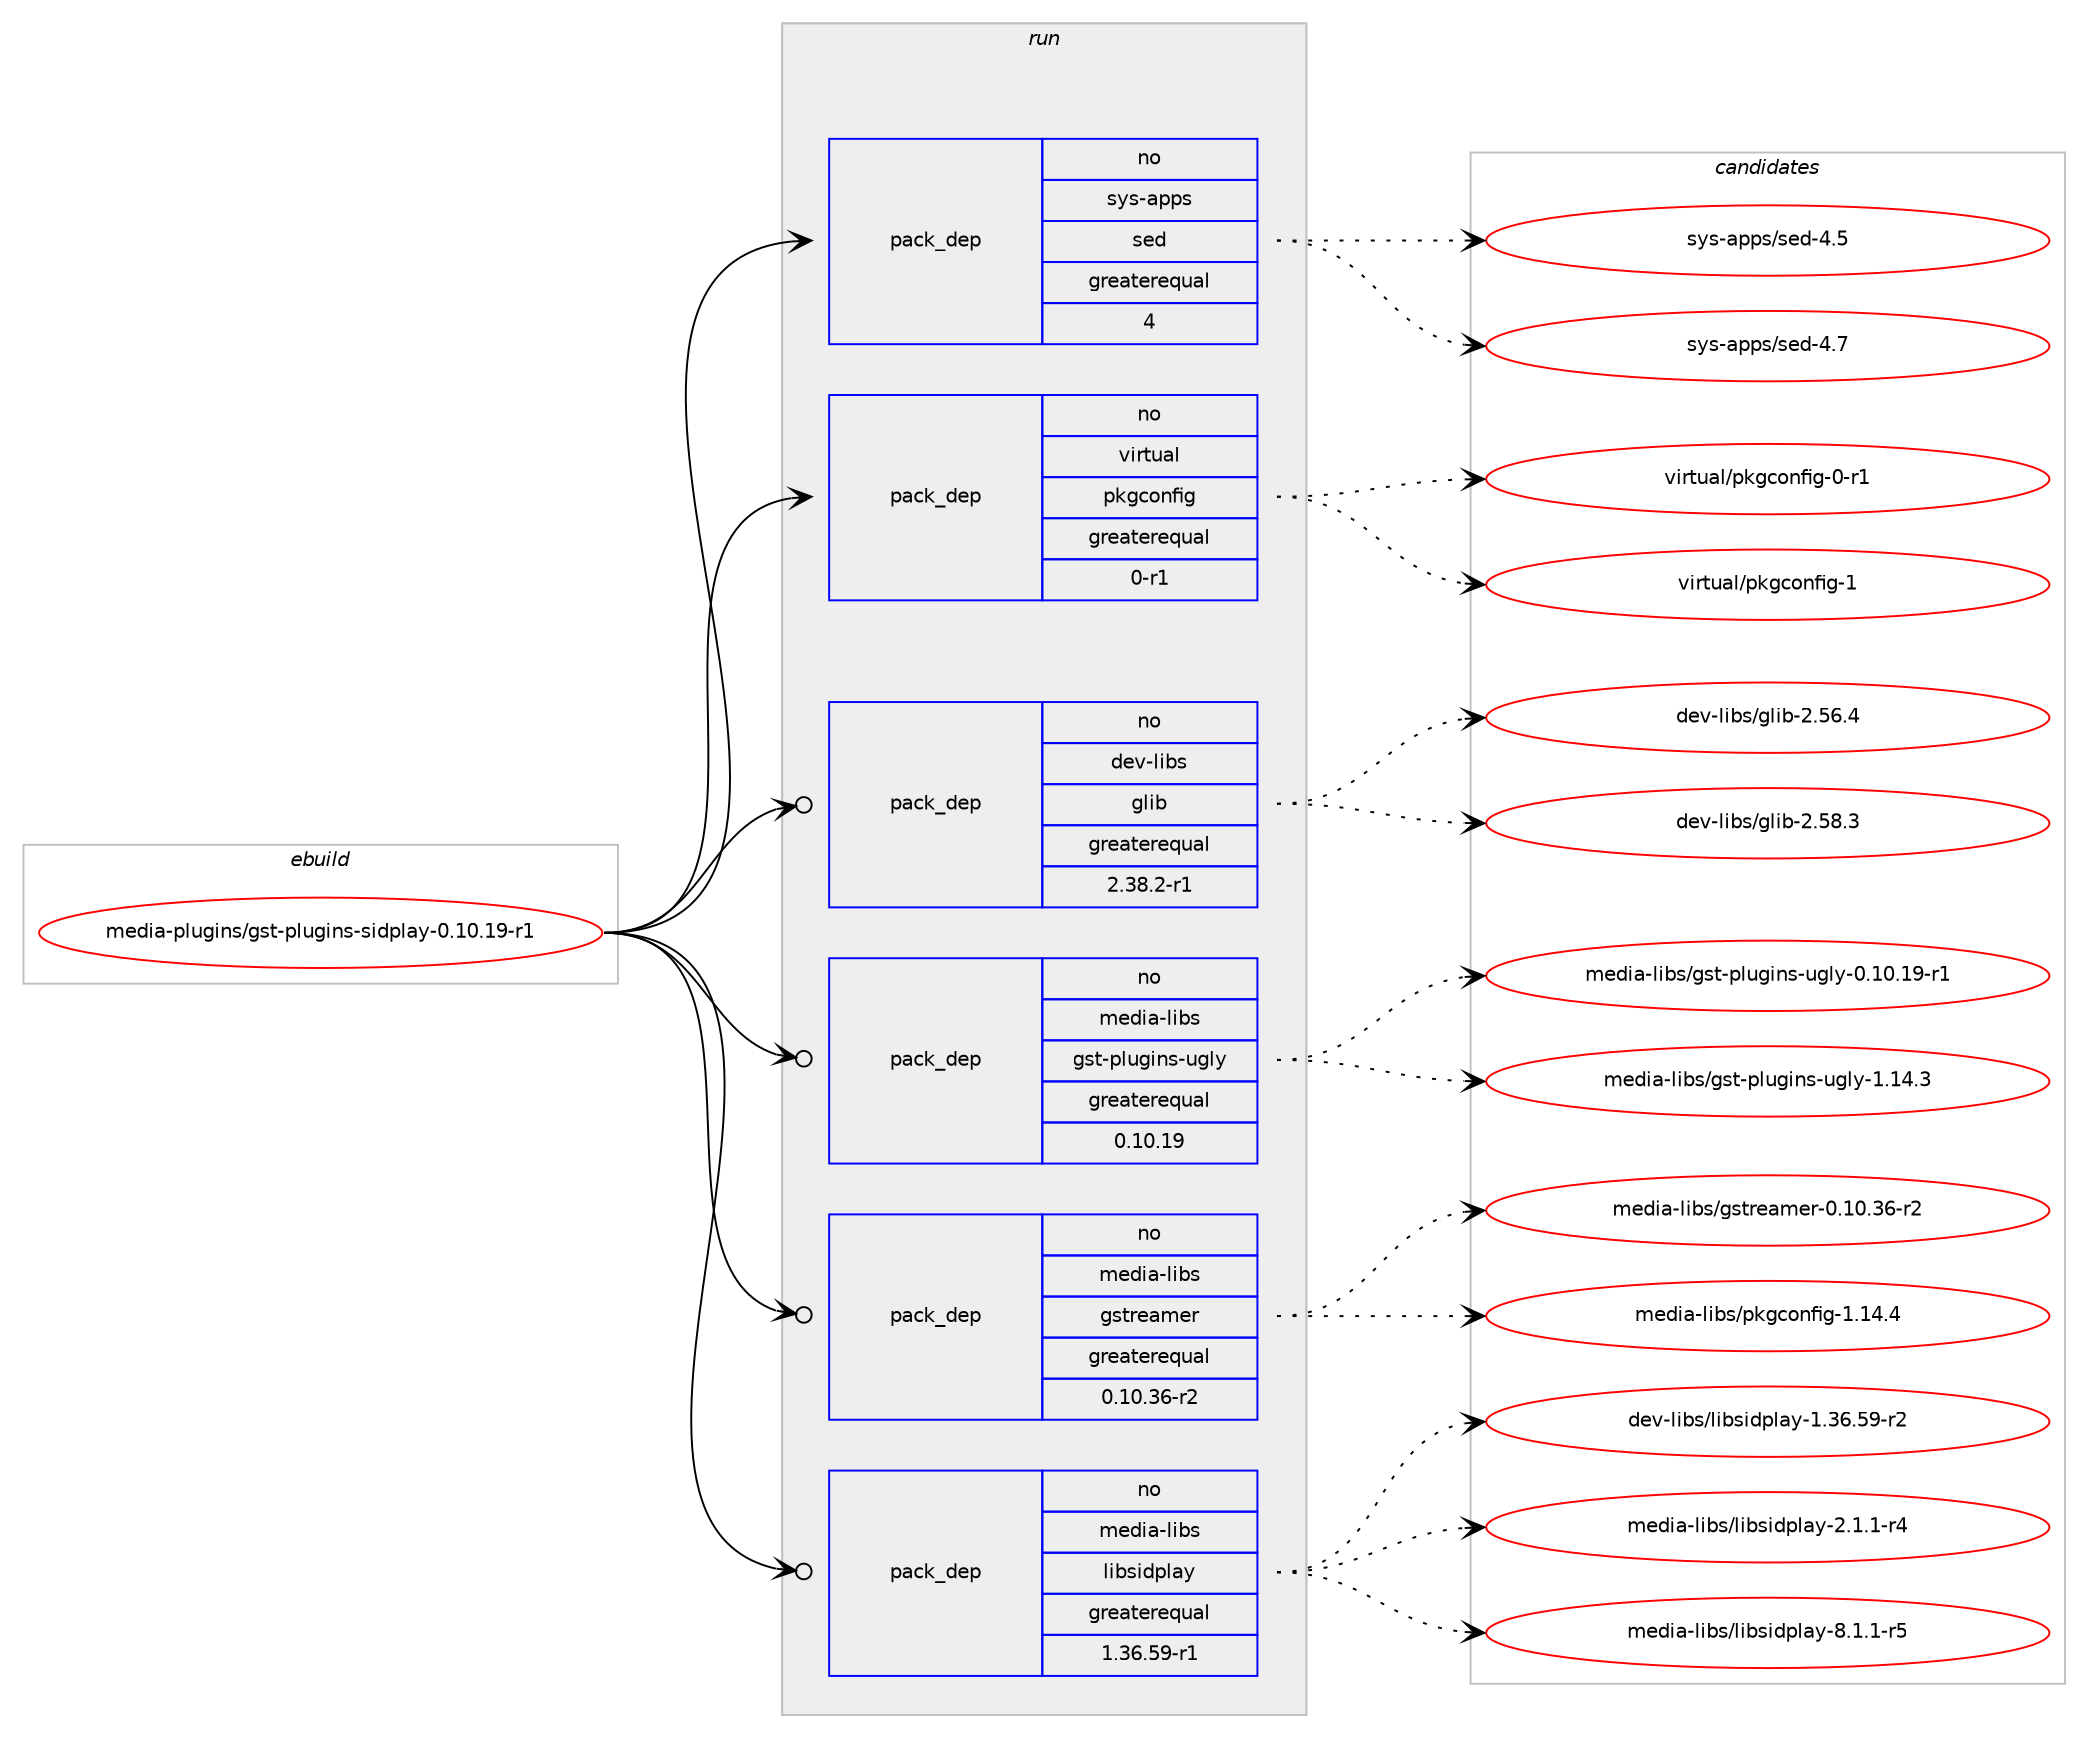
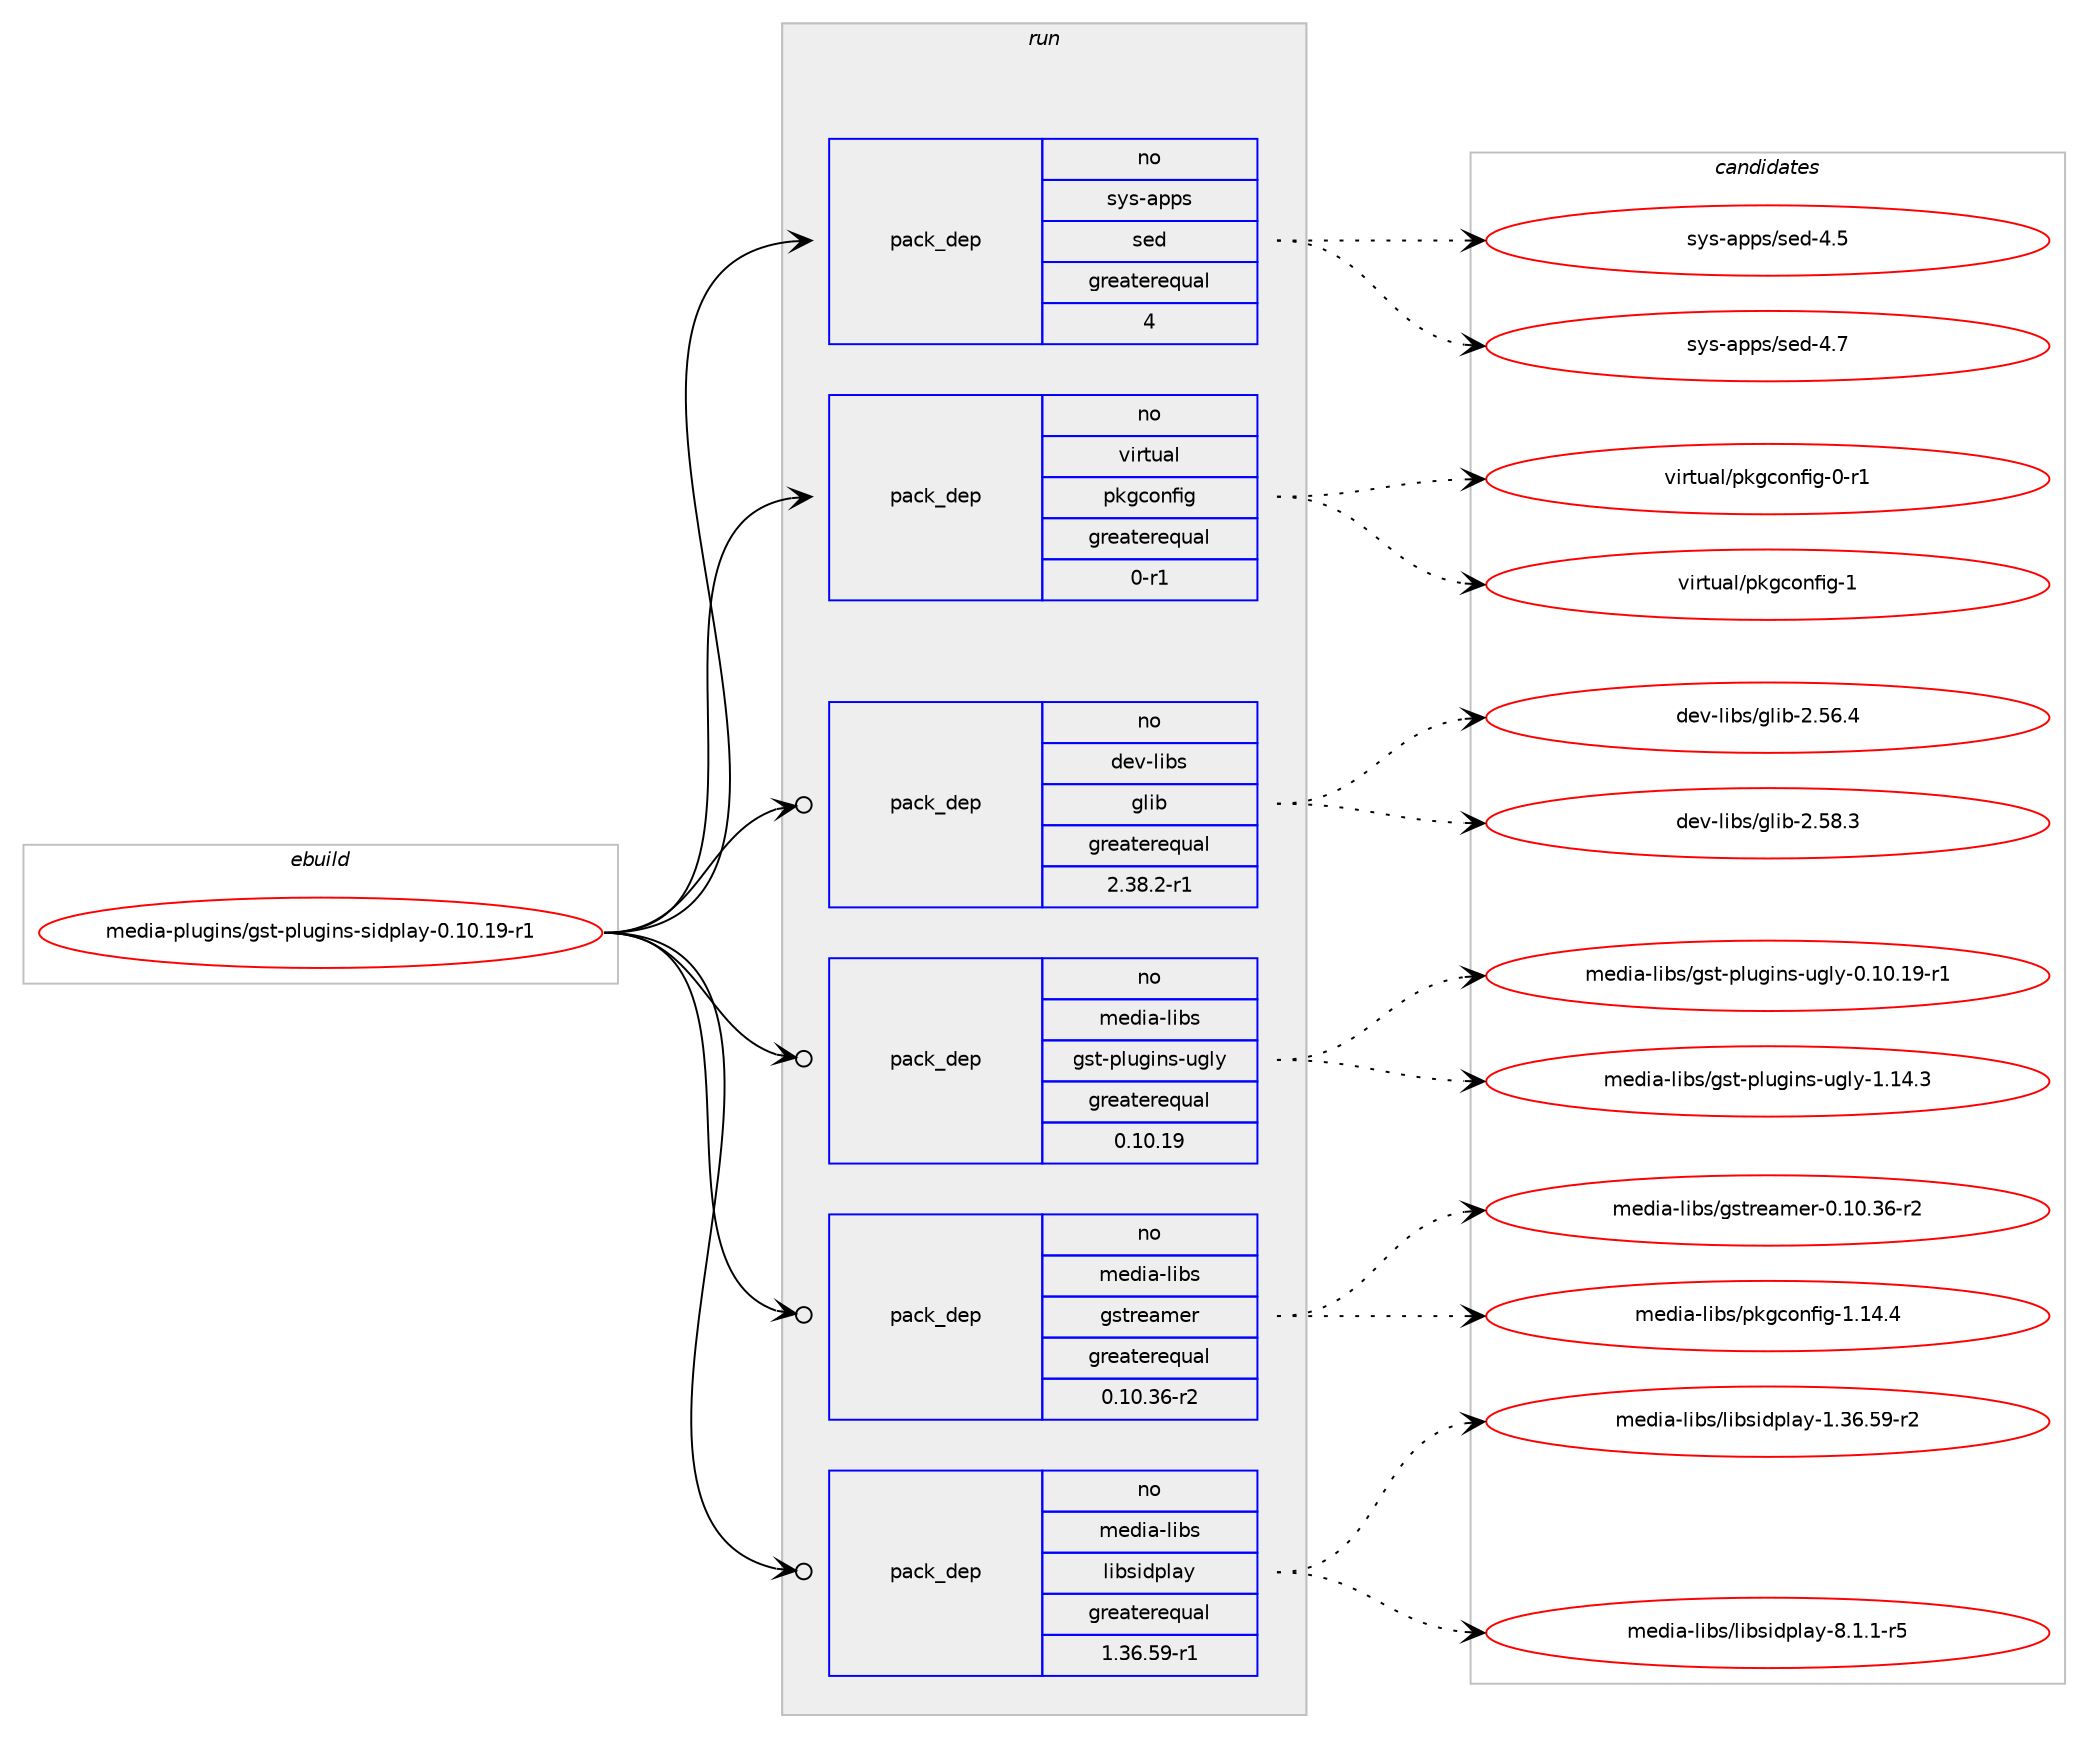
(1768, 1422) -> (1768, 1422)
(1768, 1527) -> none
